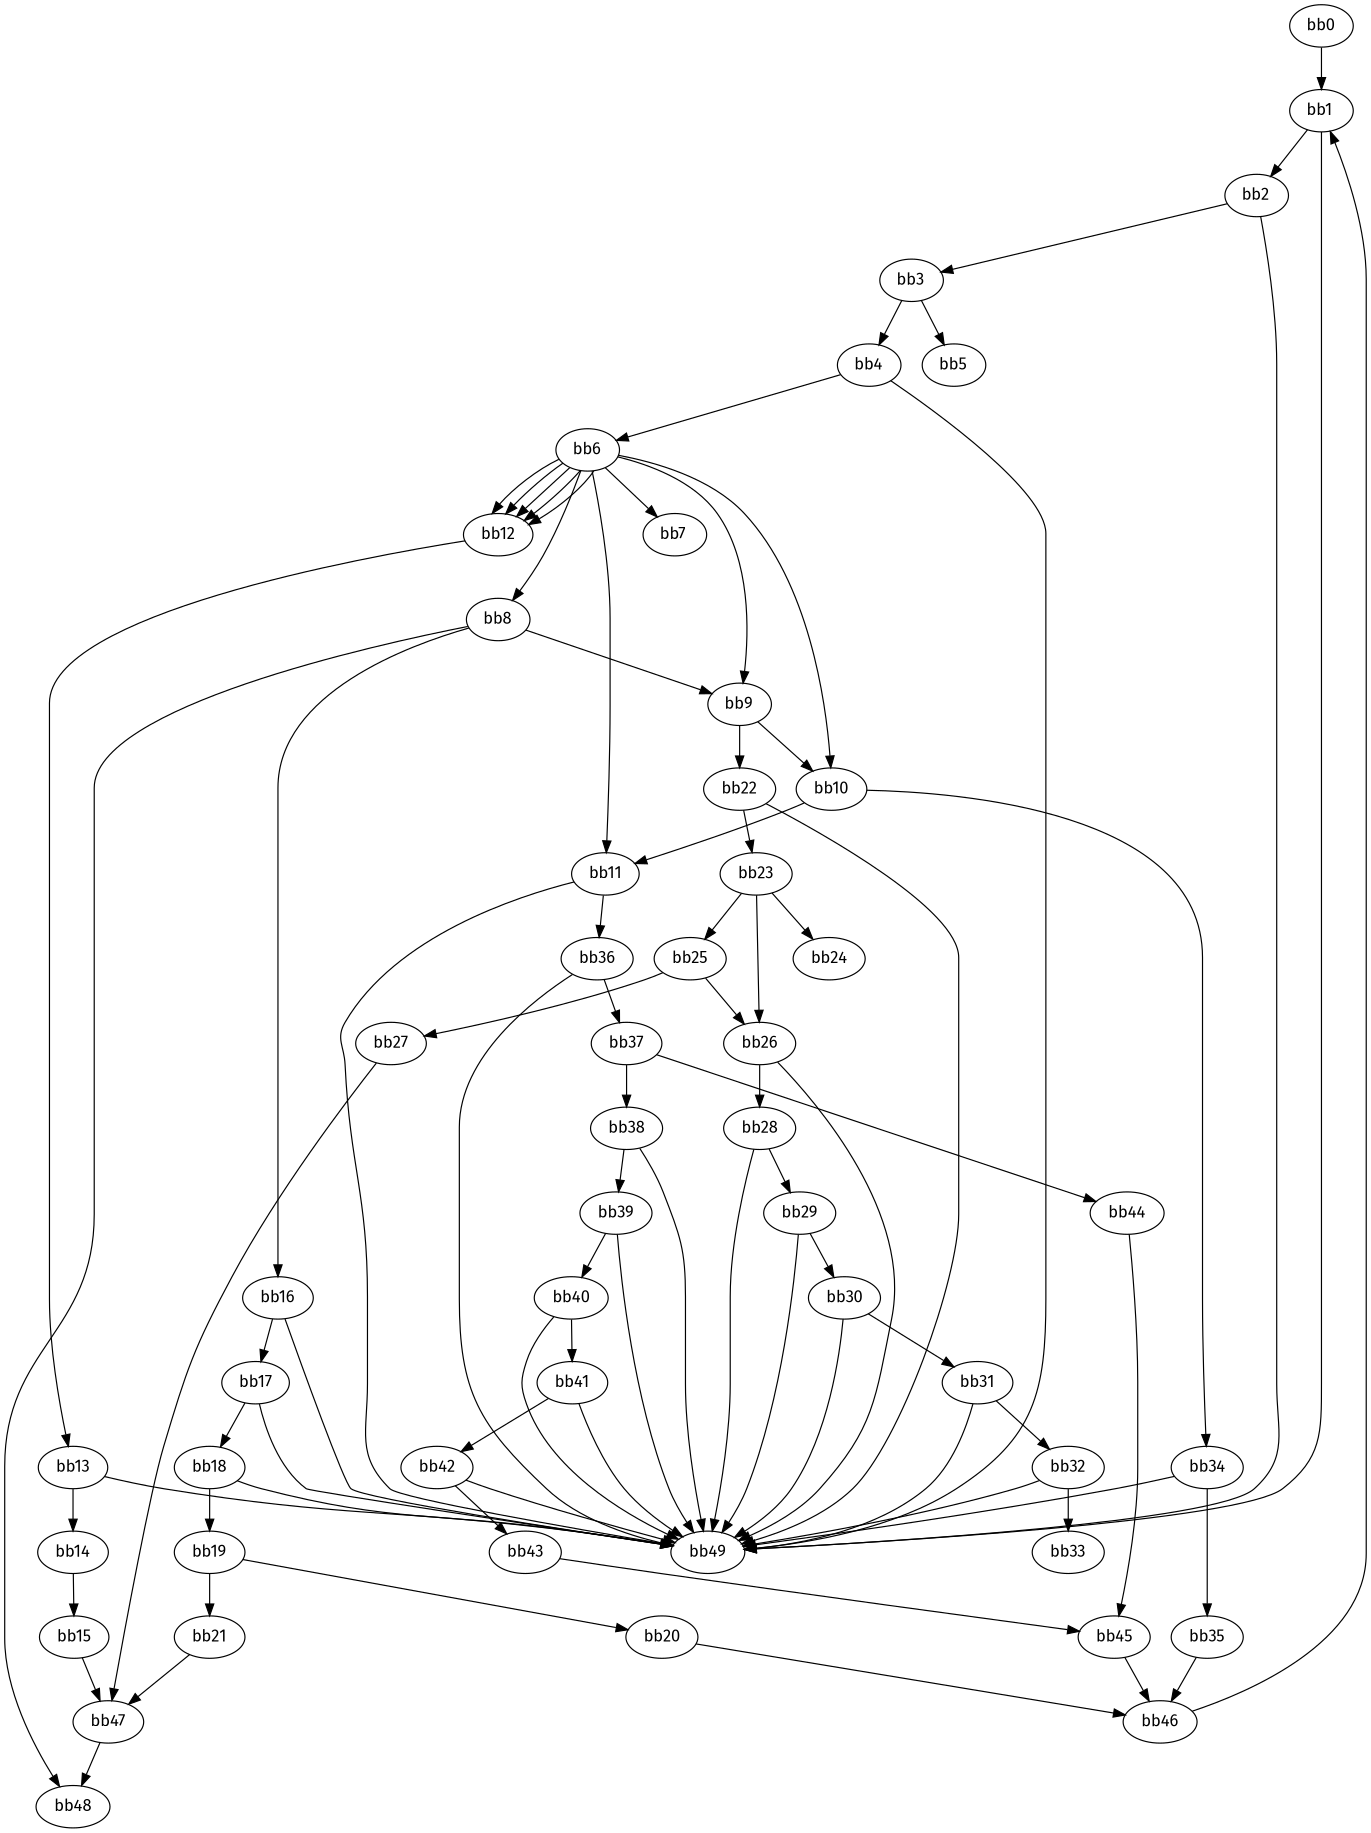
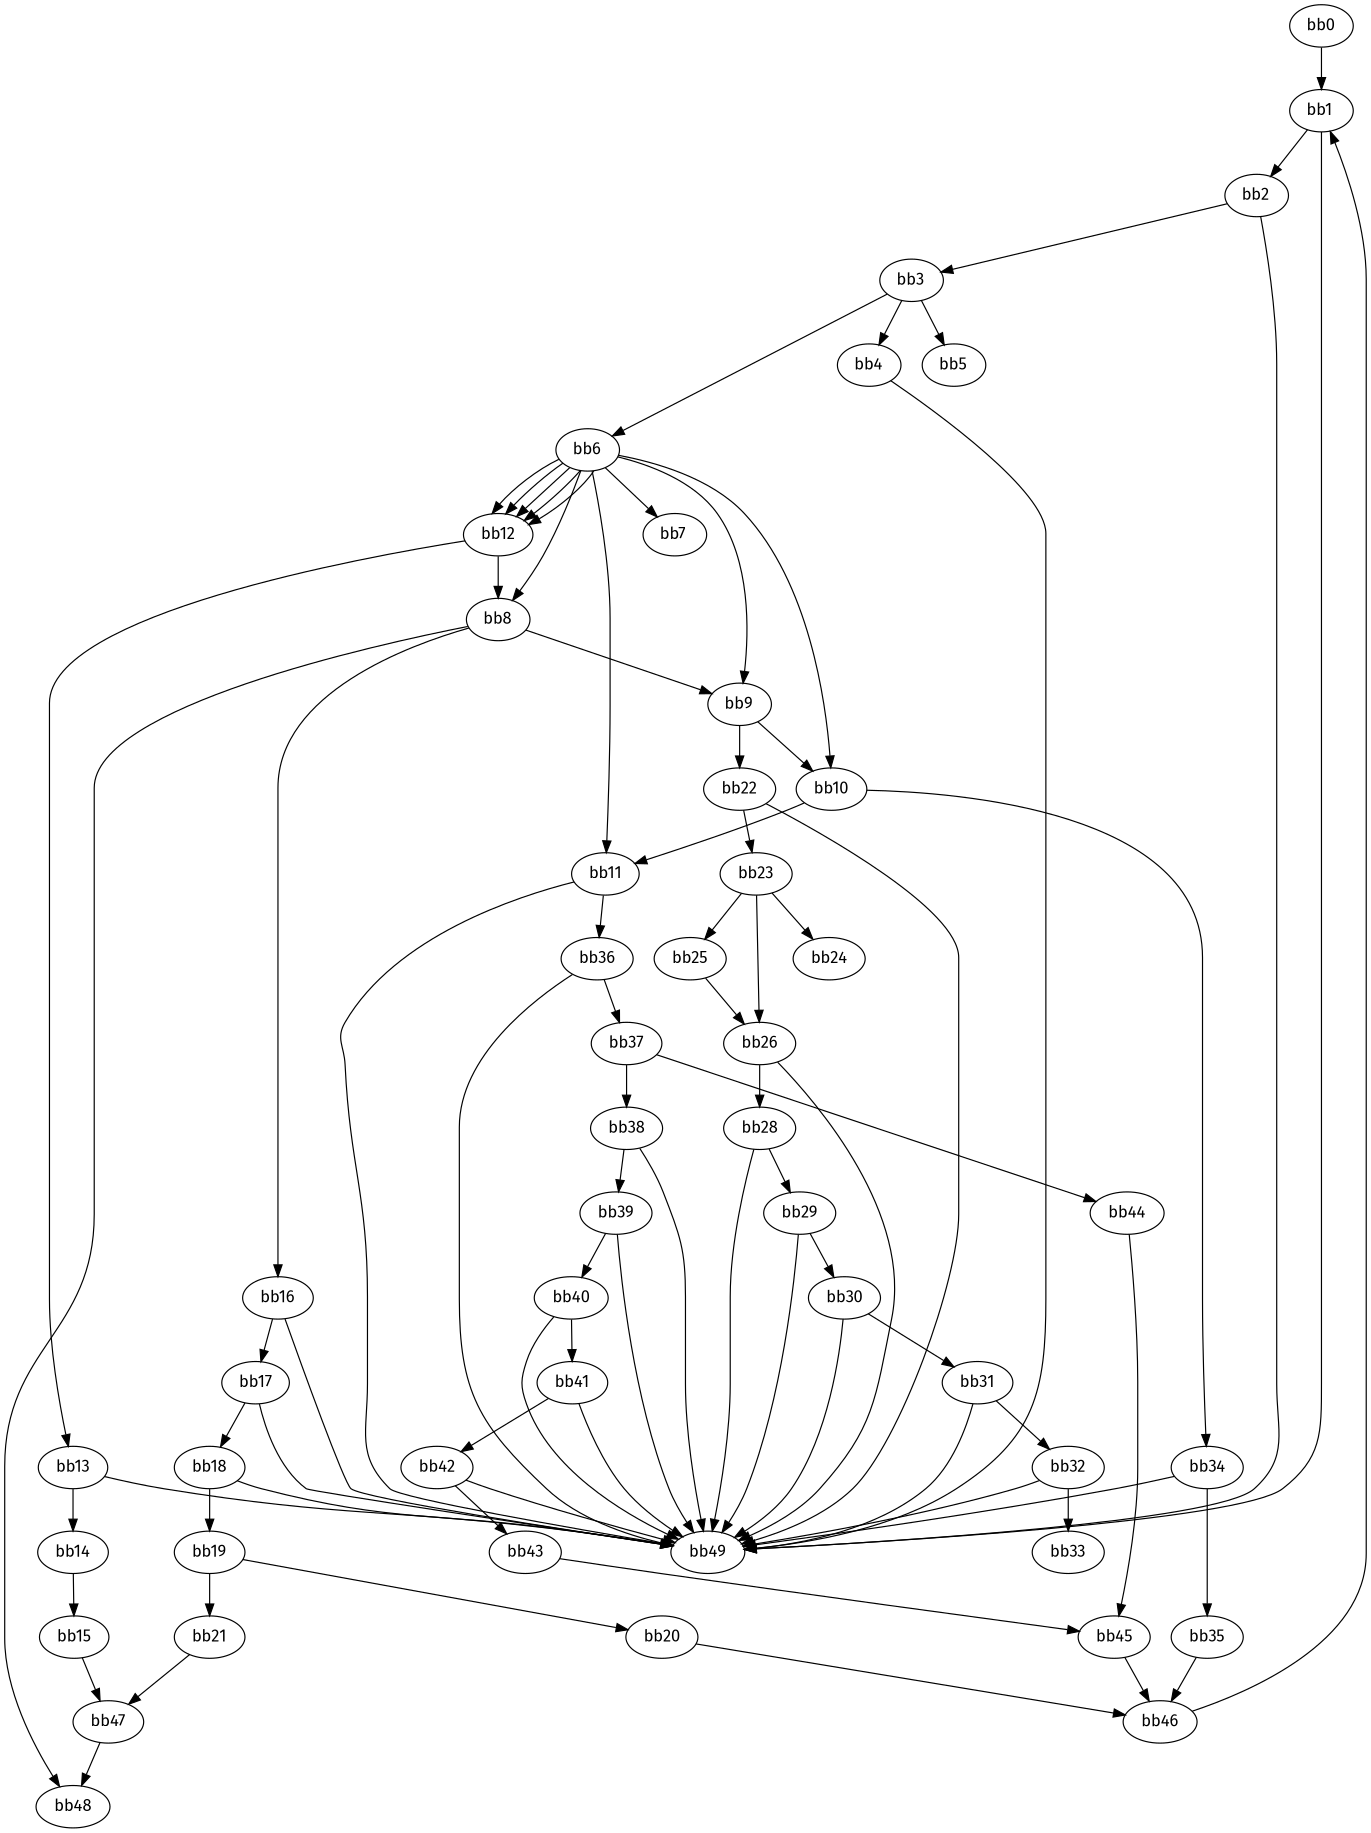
(734, 406) -> (755, 362)
none -> (498, 571)
(391, 1044) -> none
